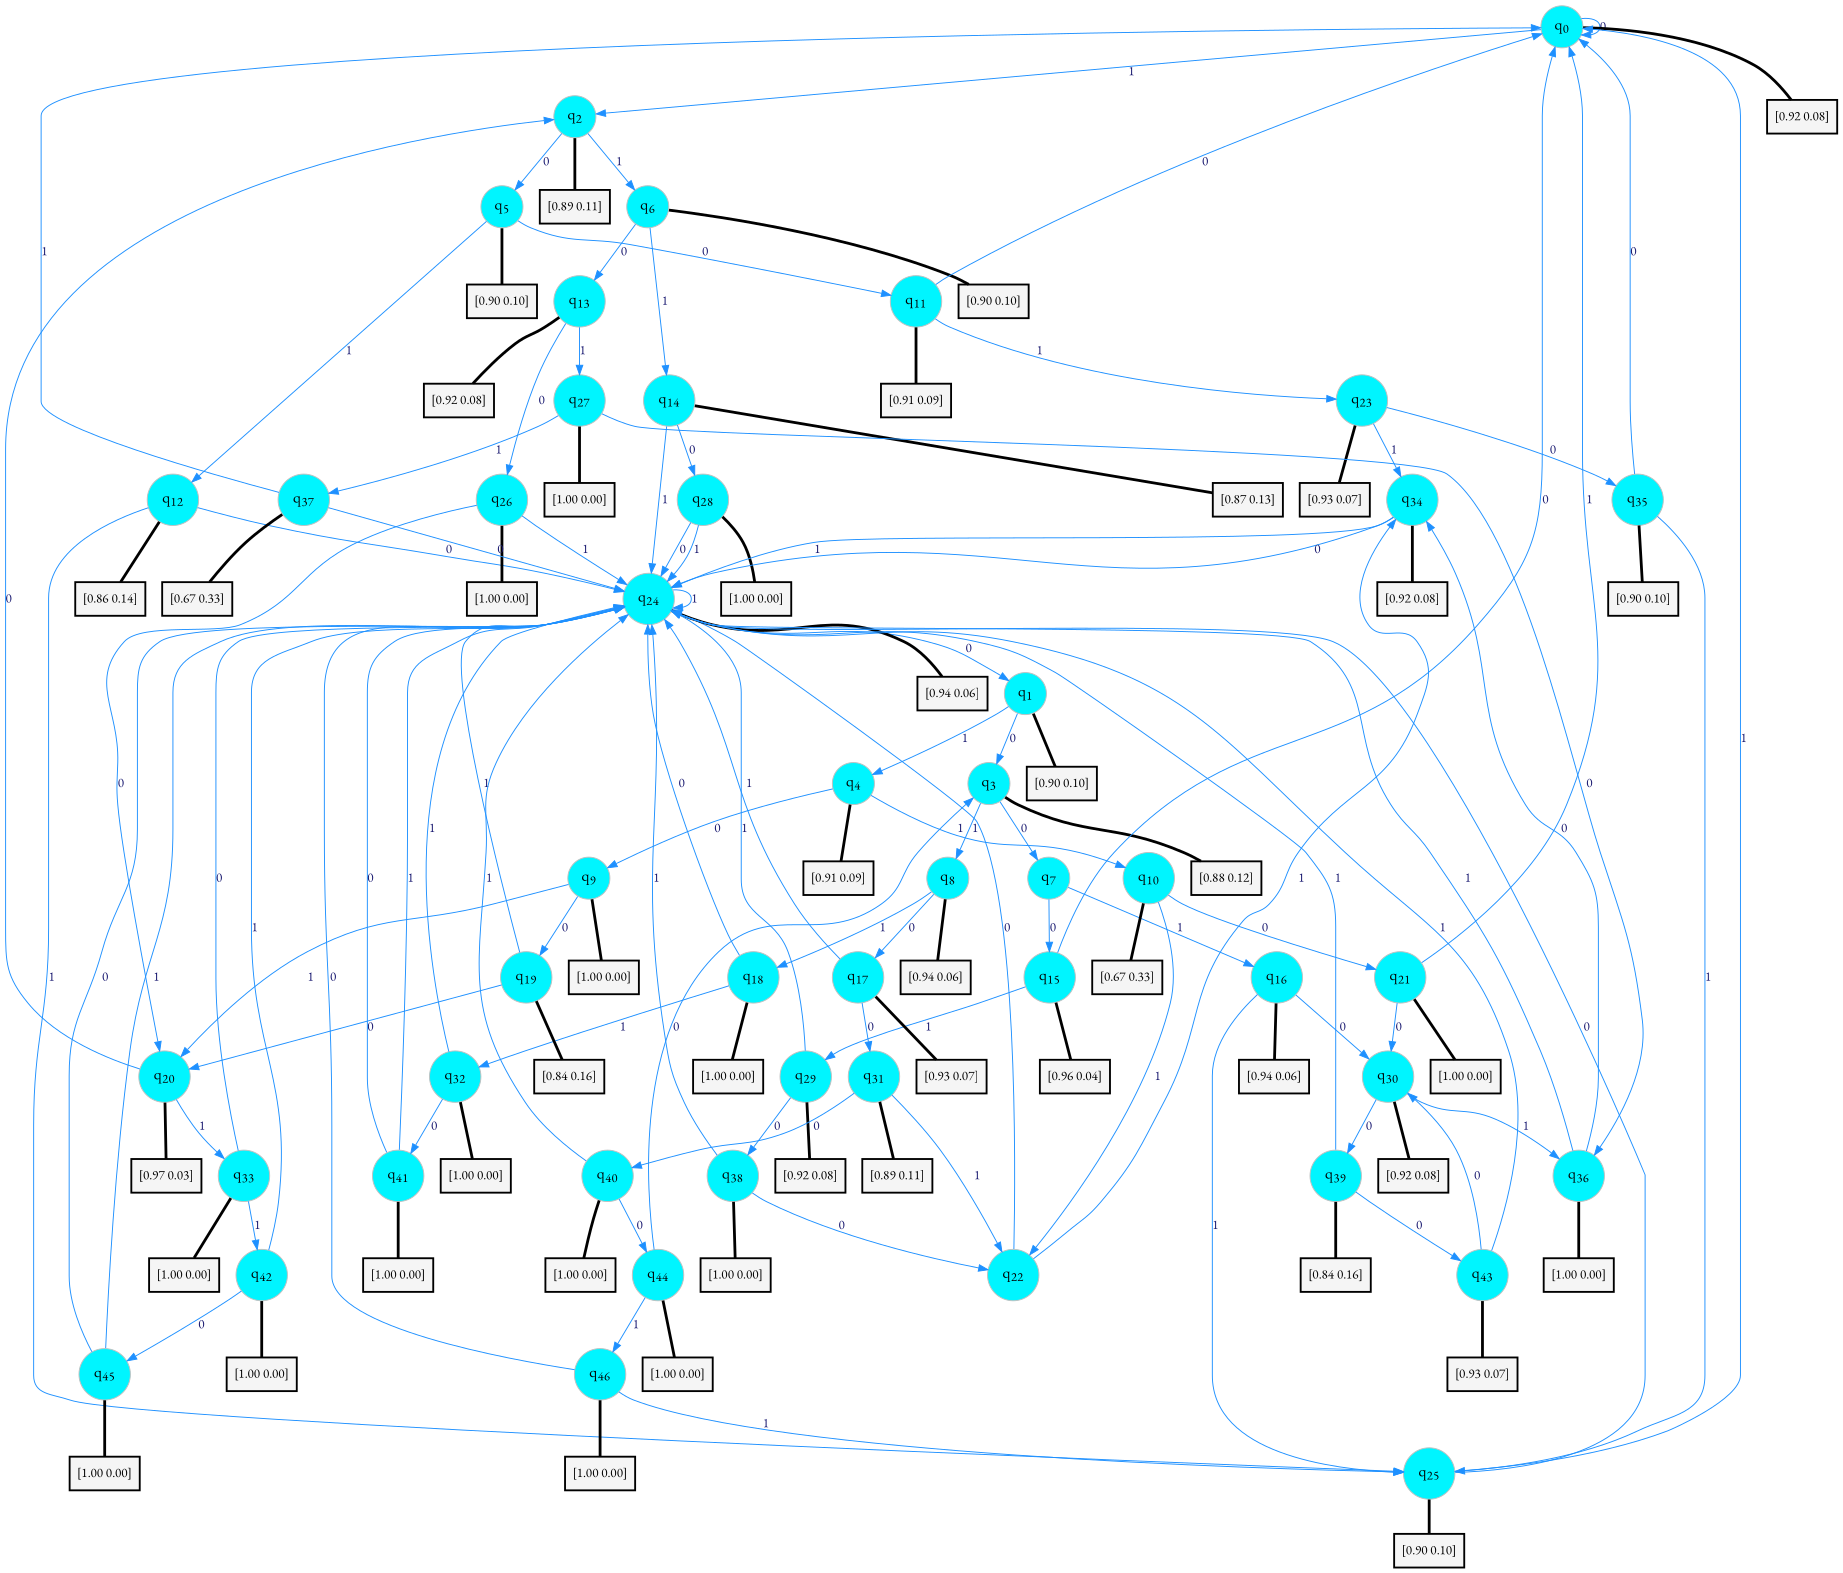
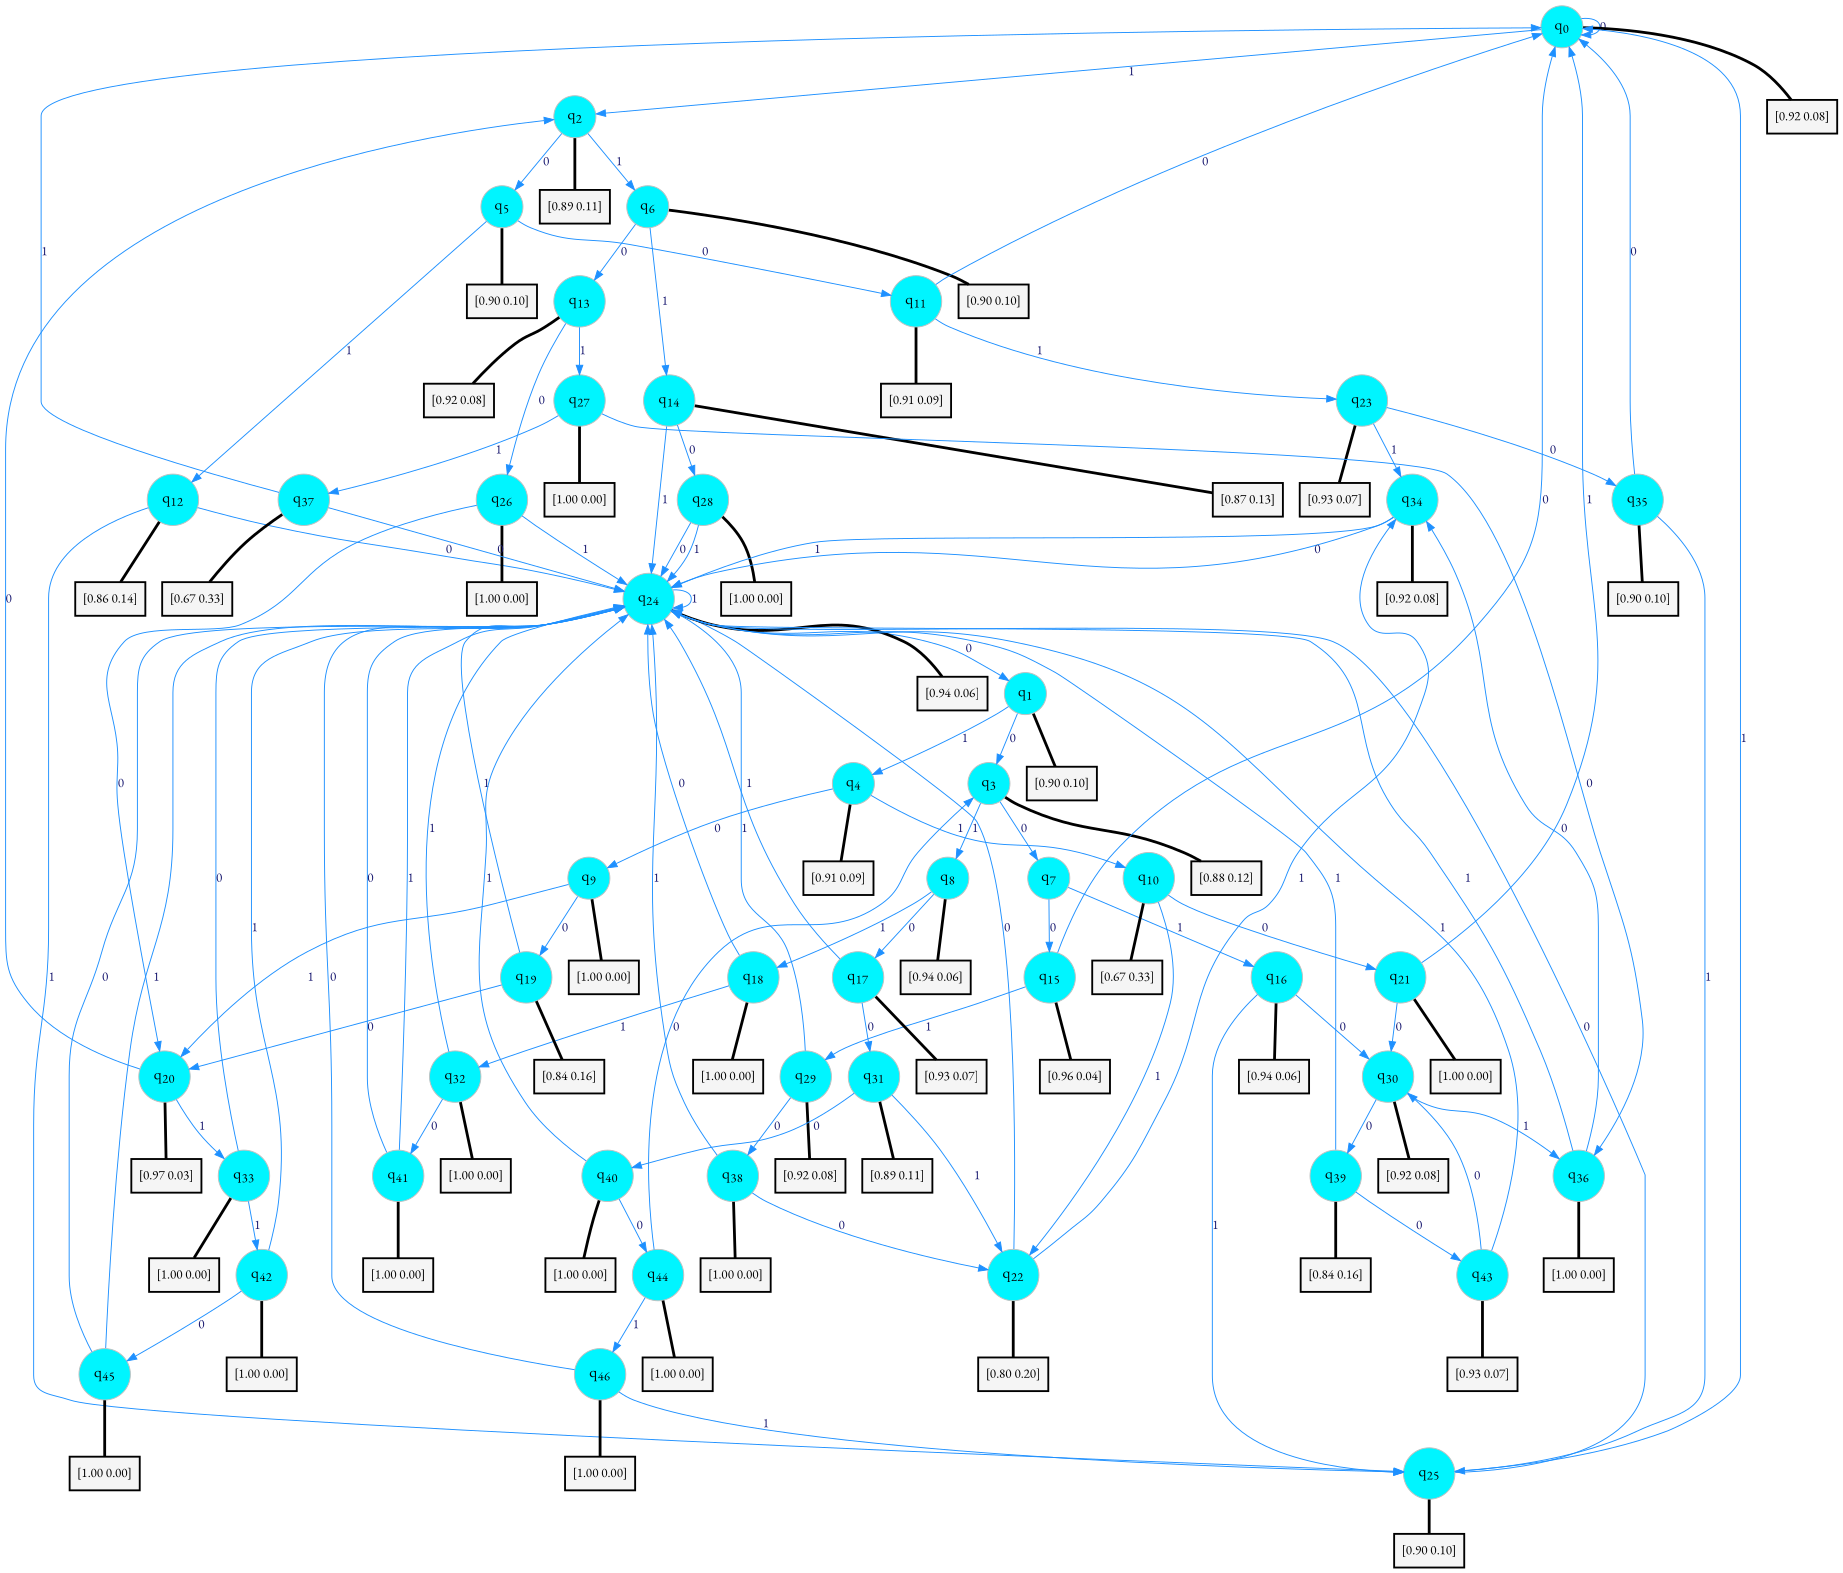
none -> (1013, 1374)
